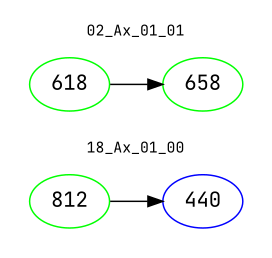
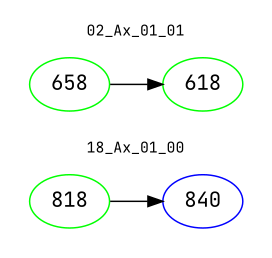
(129, 84) -> (129, 84)
(70, 201) -> (70, 201)
(203, 201) -> (203, 201)
